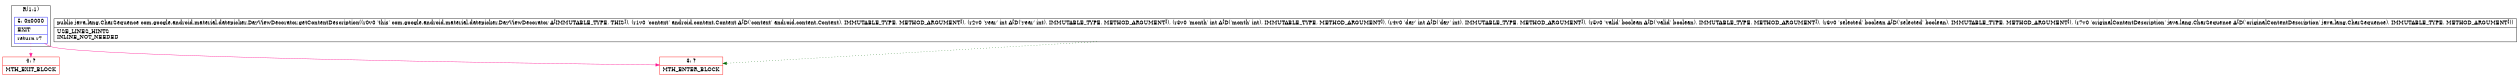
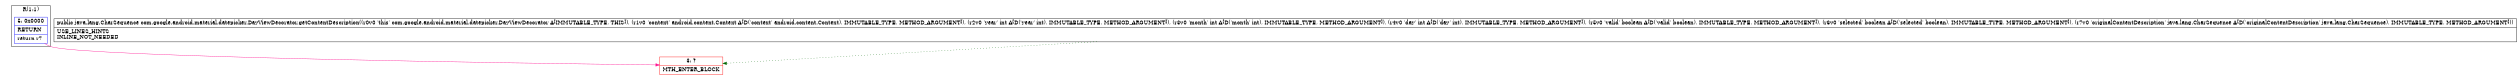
(24, 30) -> (30, 30)
(31, 66) -> none
